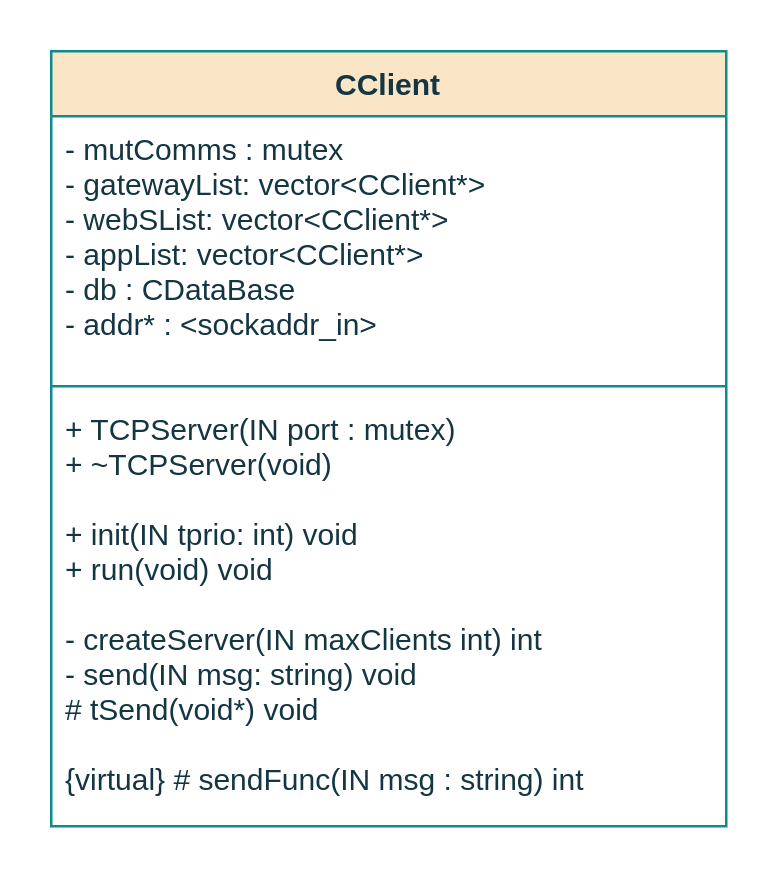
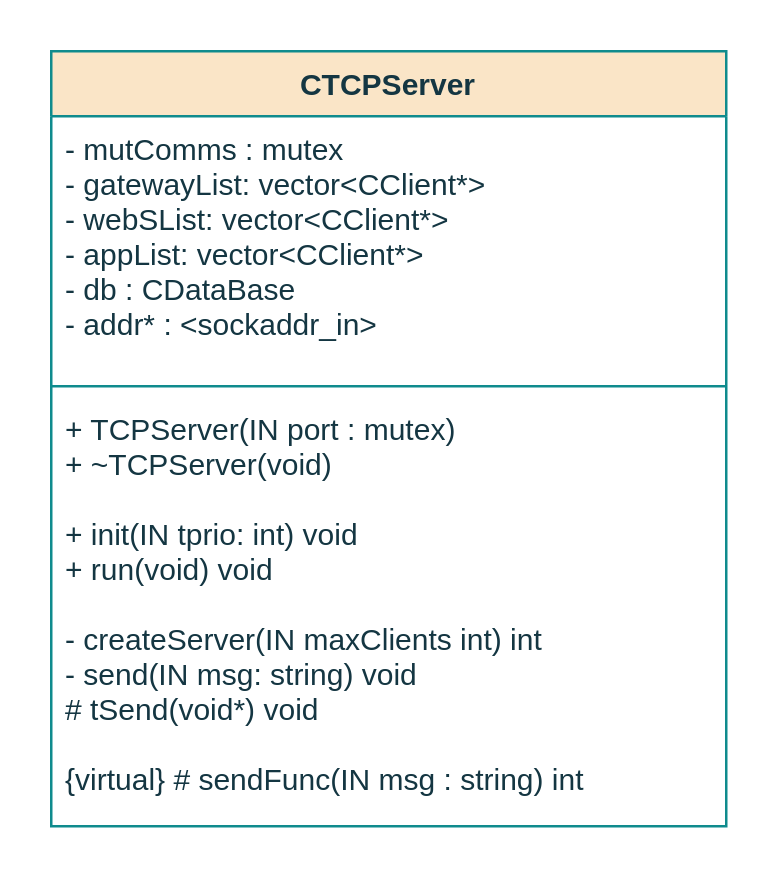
(388, 85) -> (388, 85)
